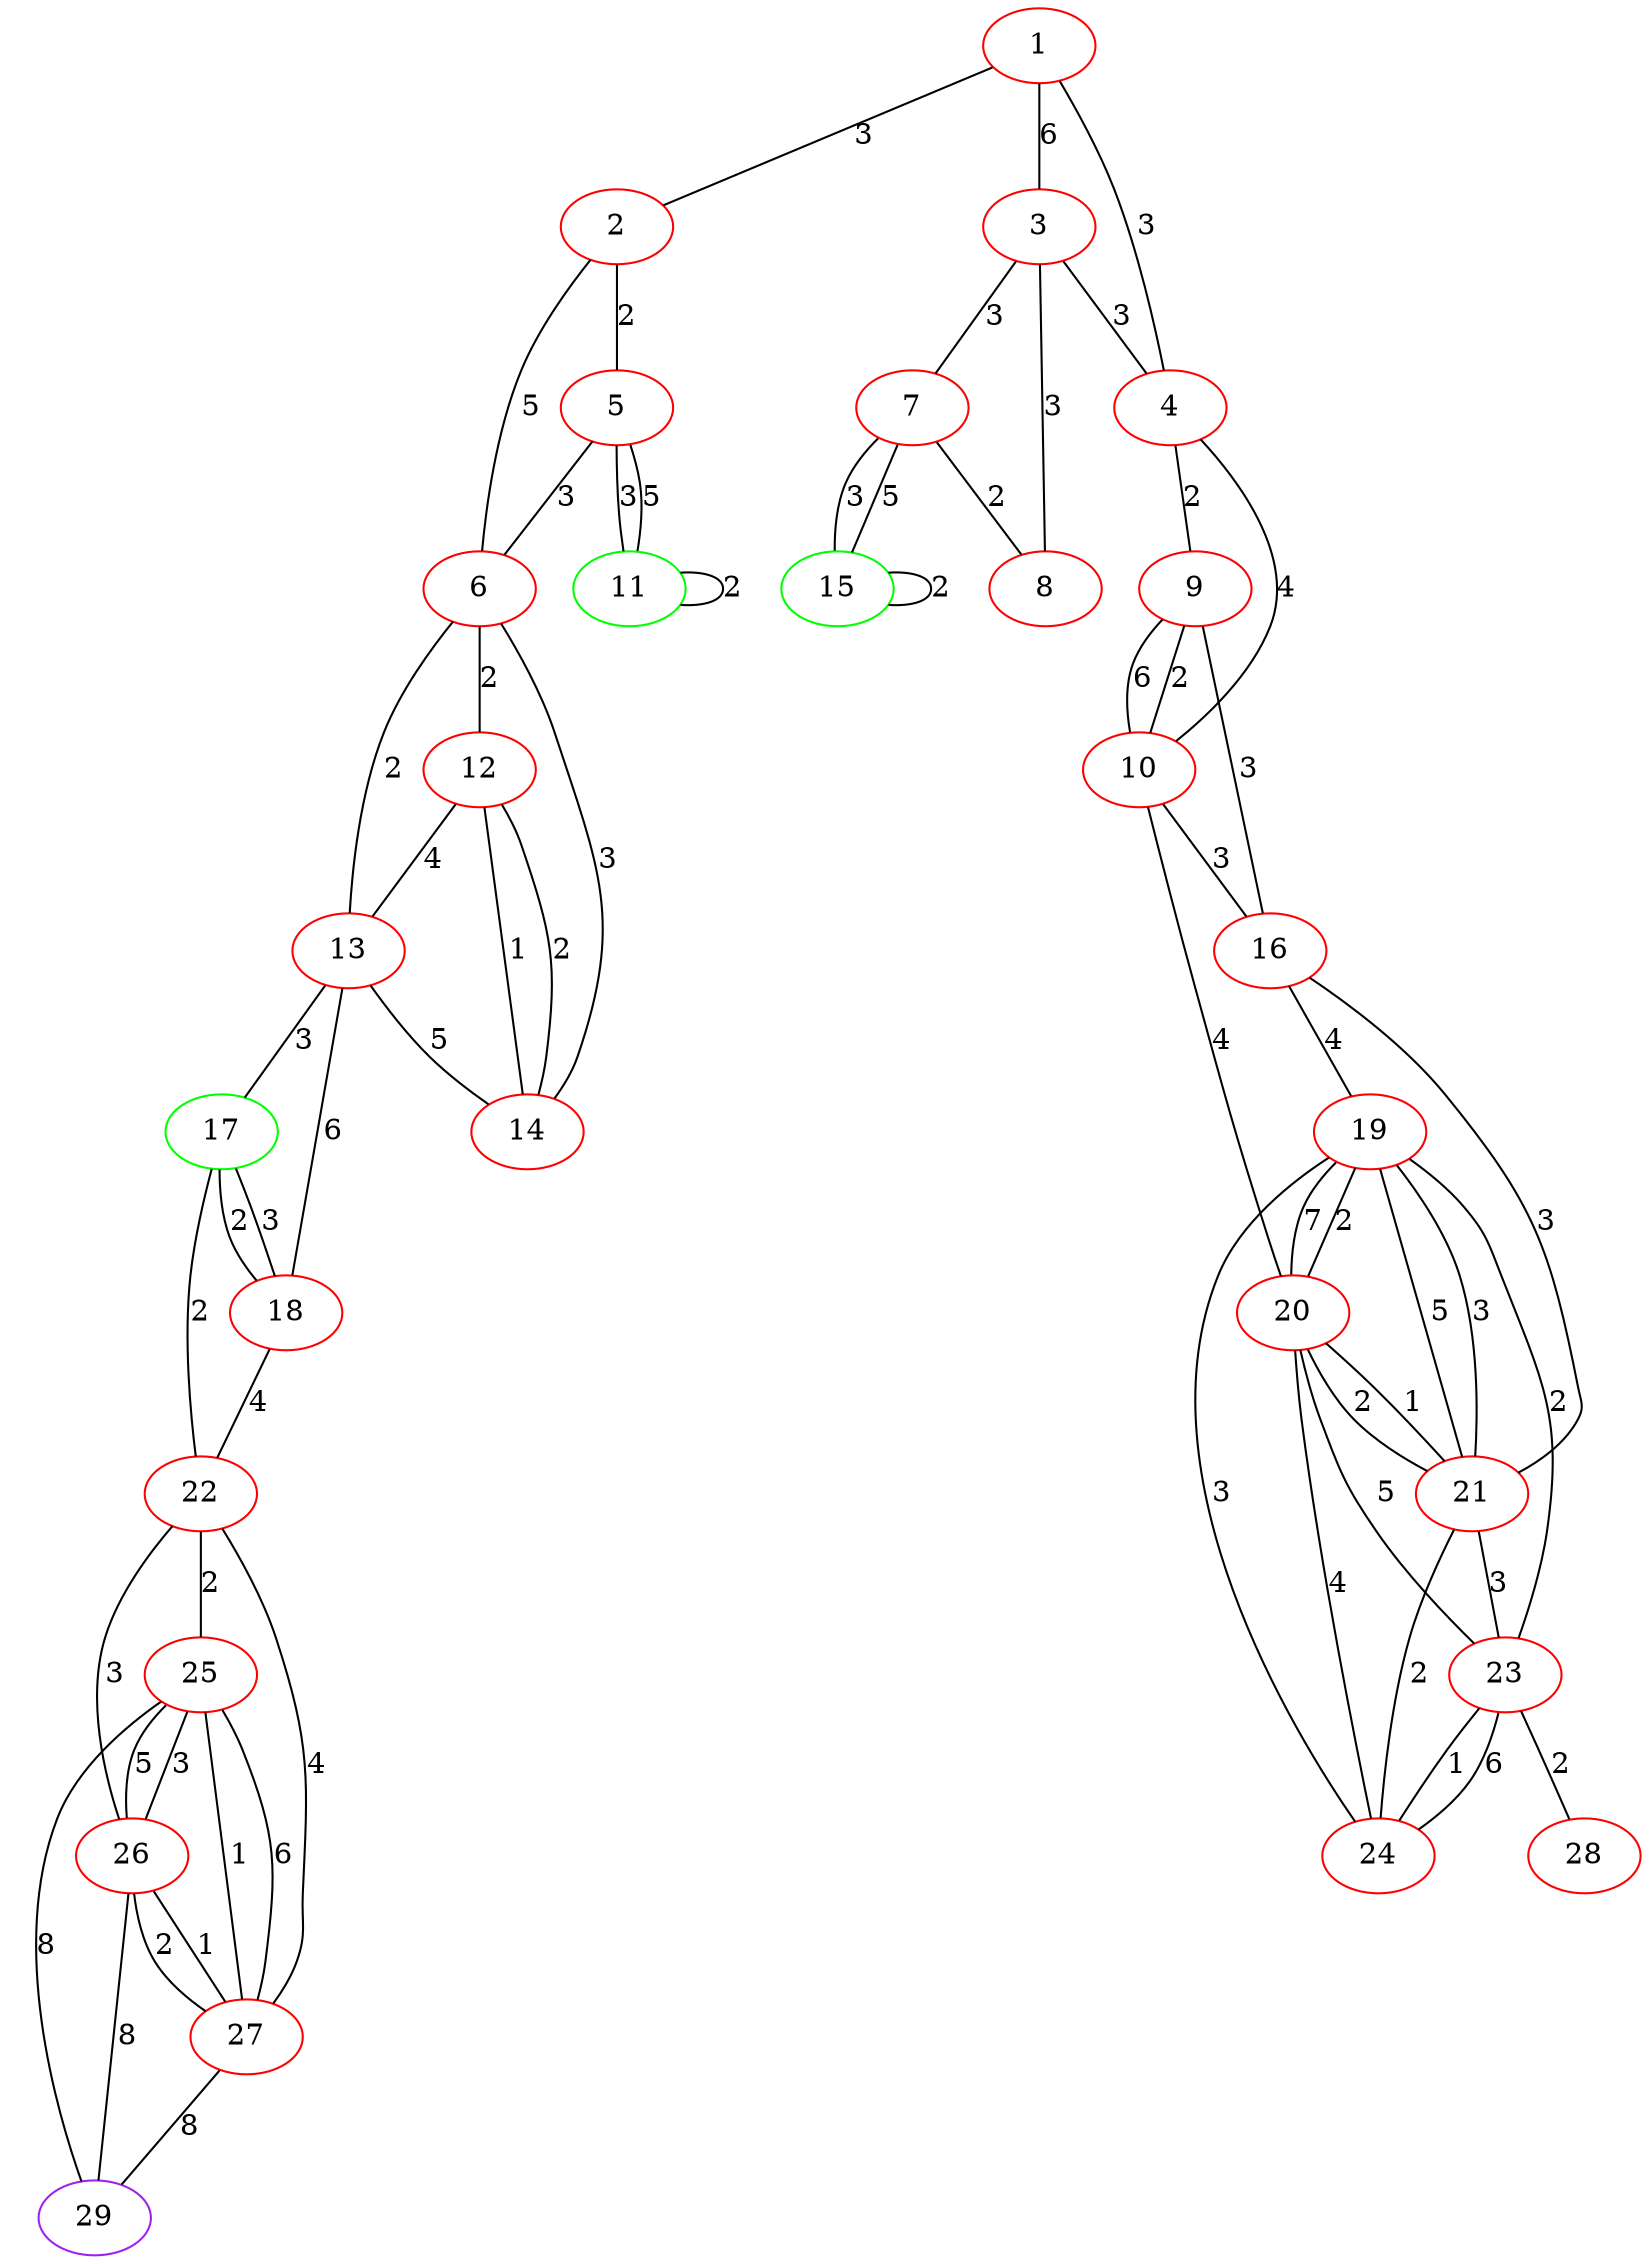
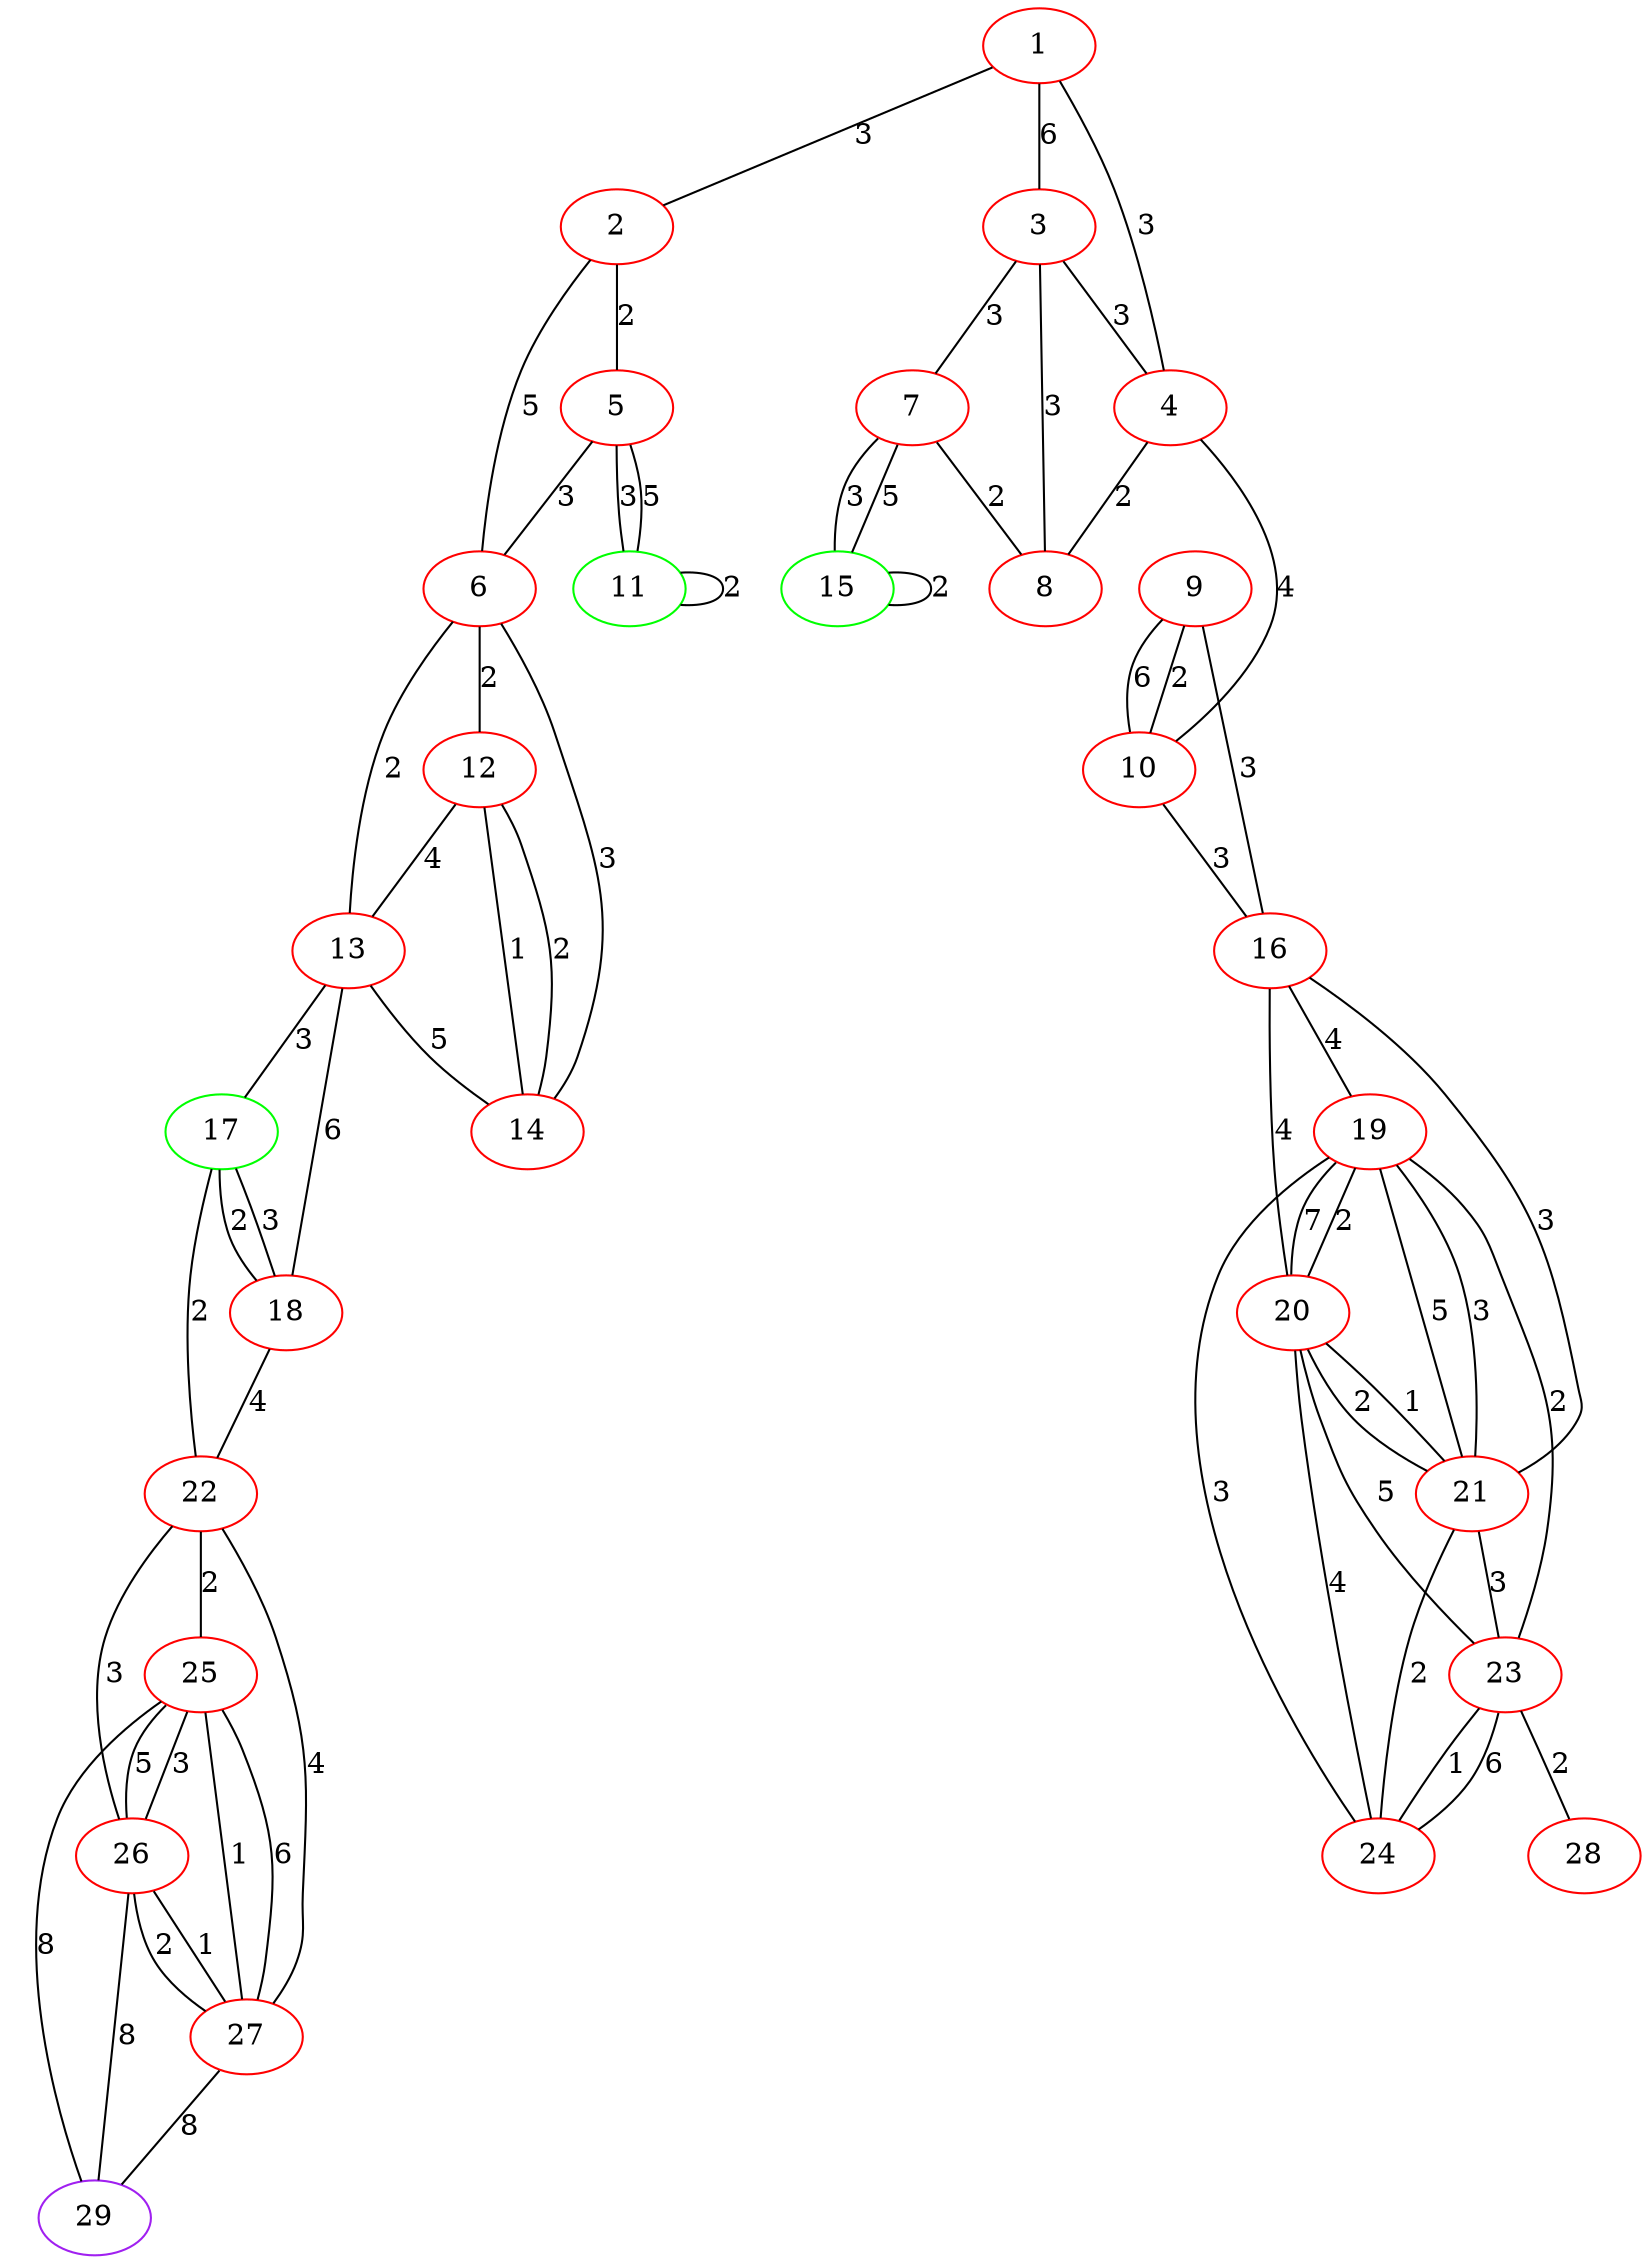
(1183, 498) -> (1108, 498)
(1210, 1043) -> (1272, 1133)
